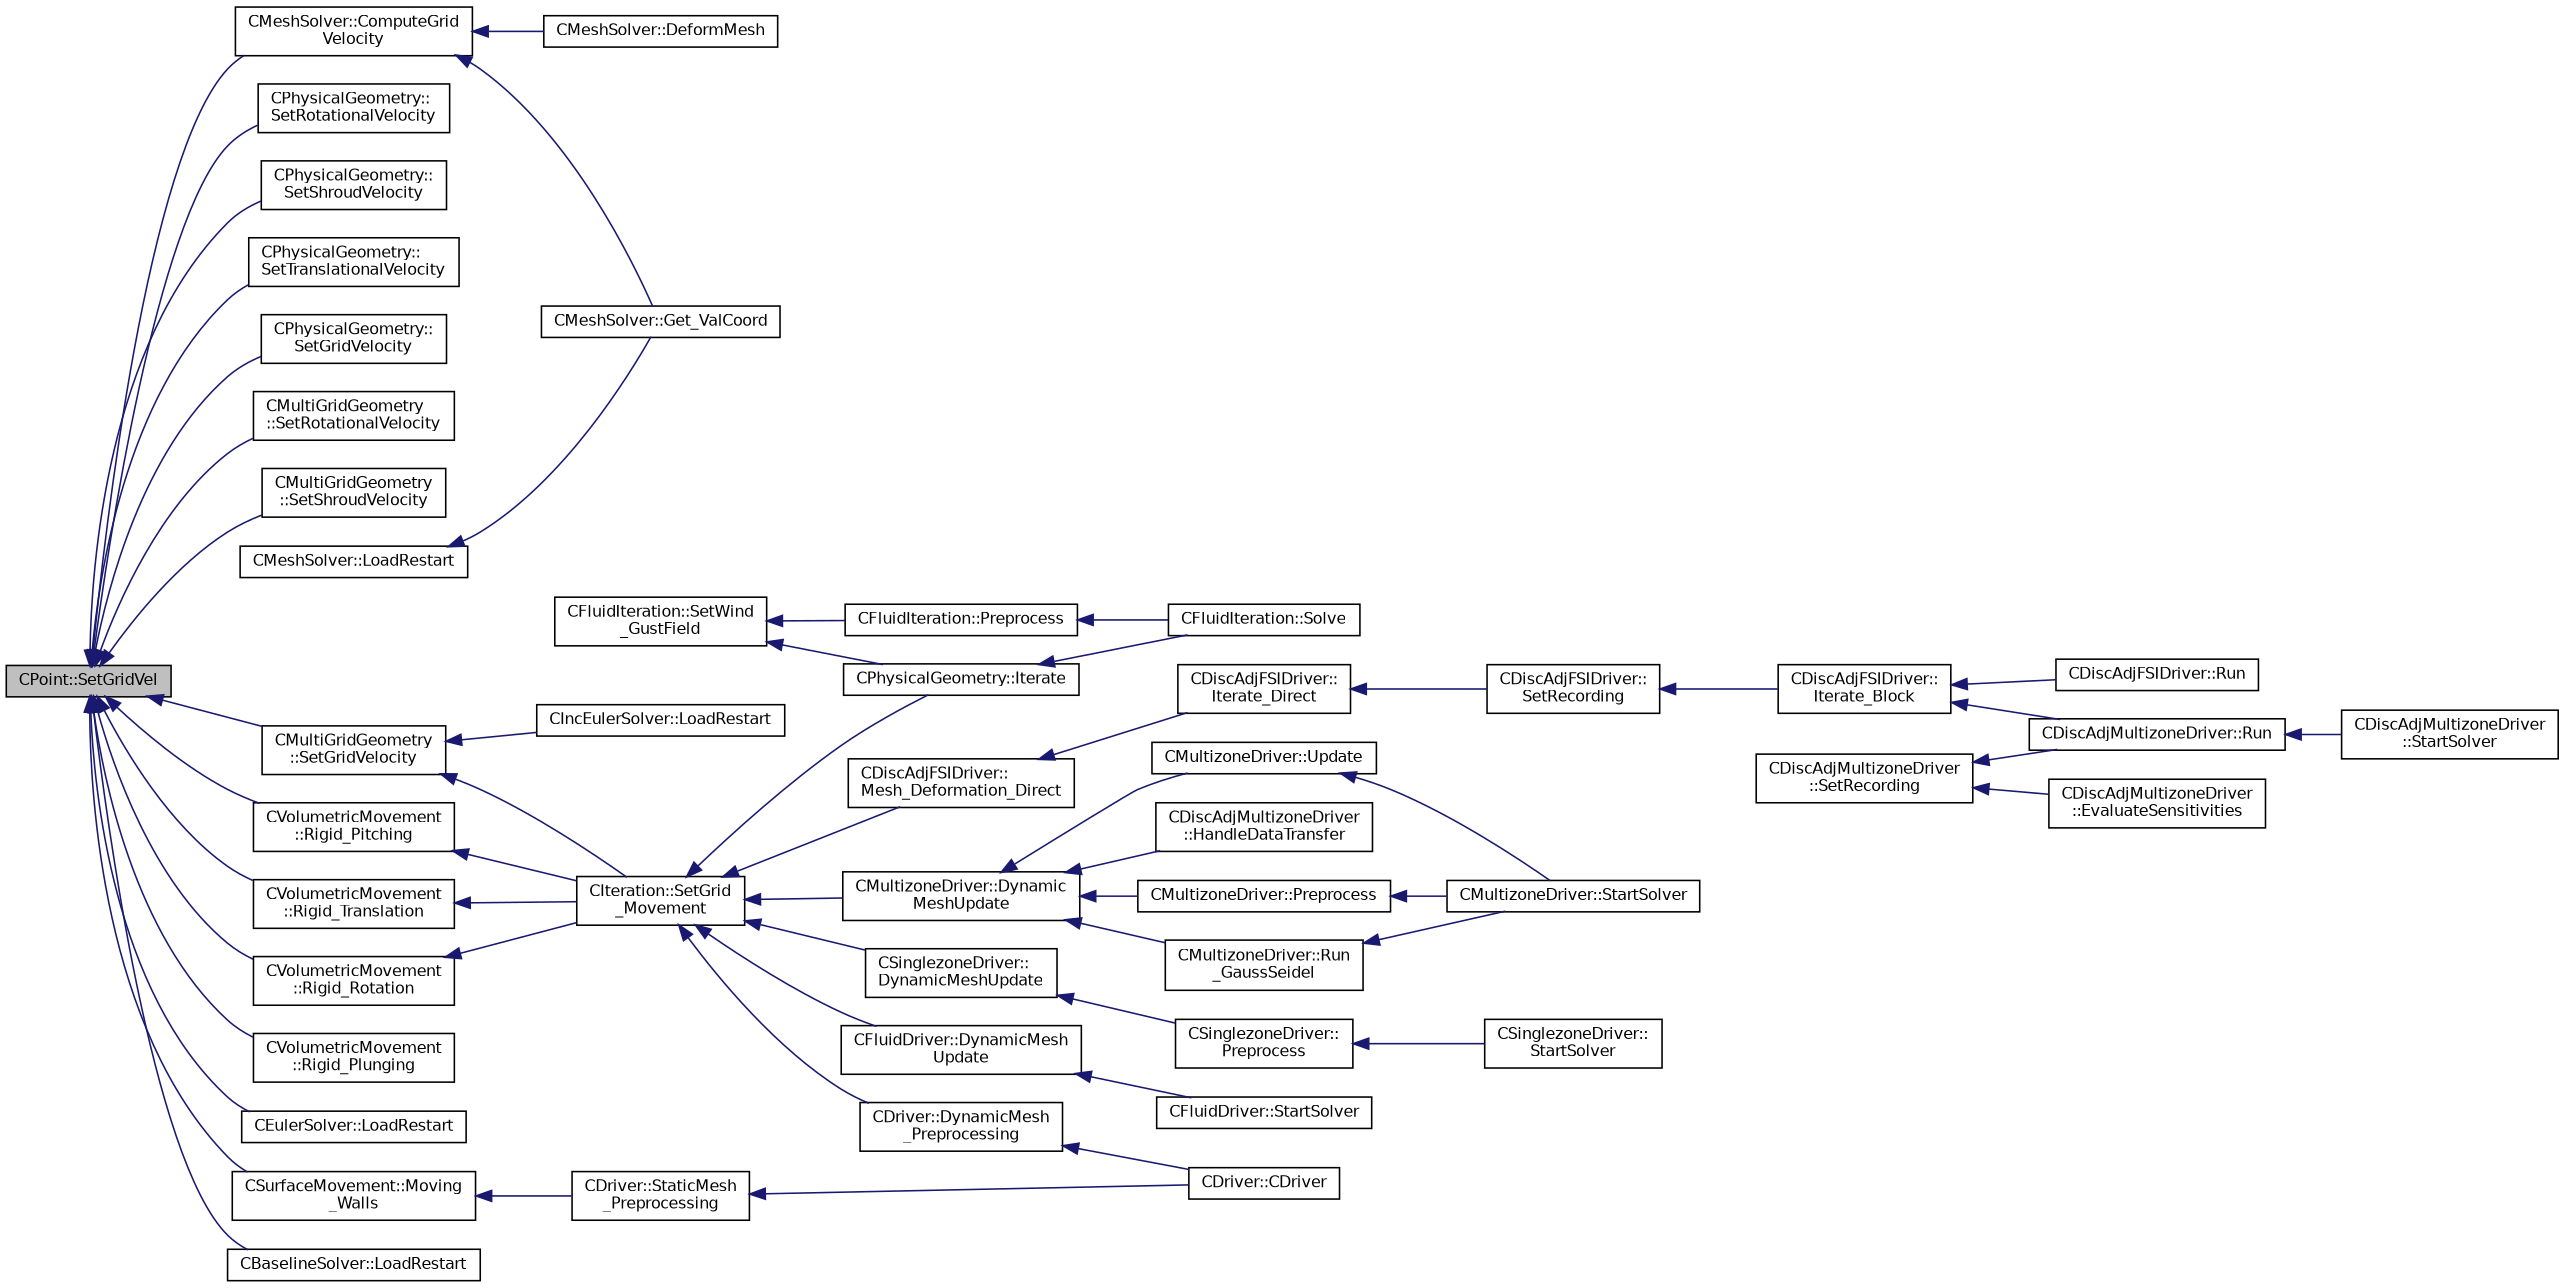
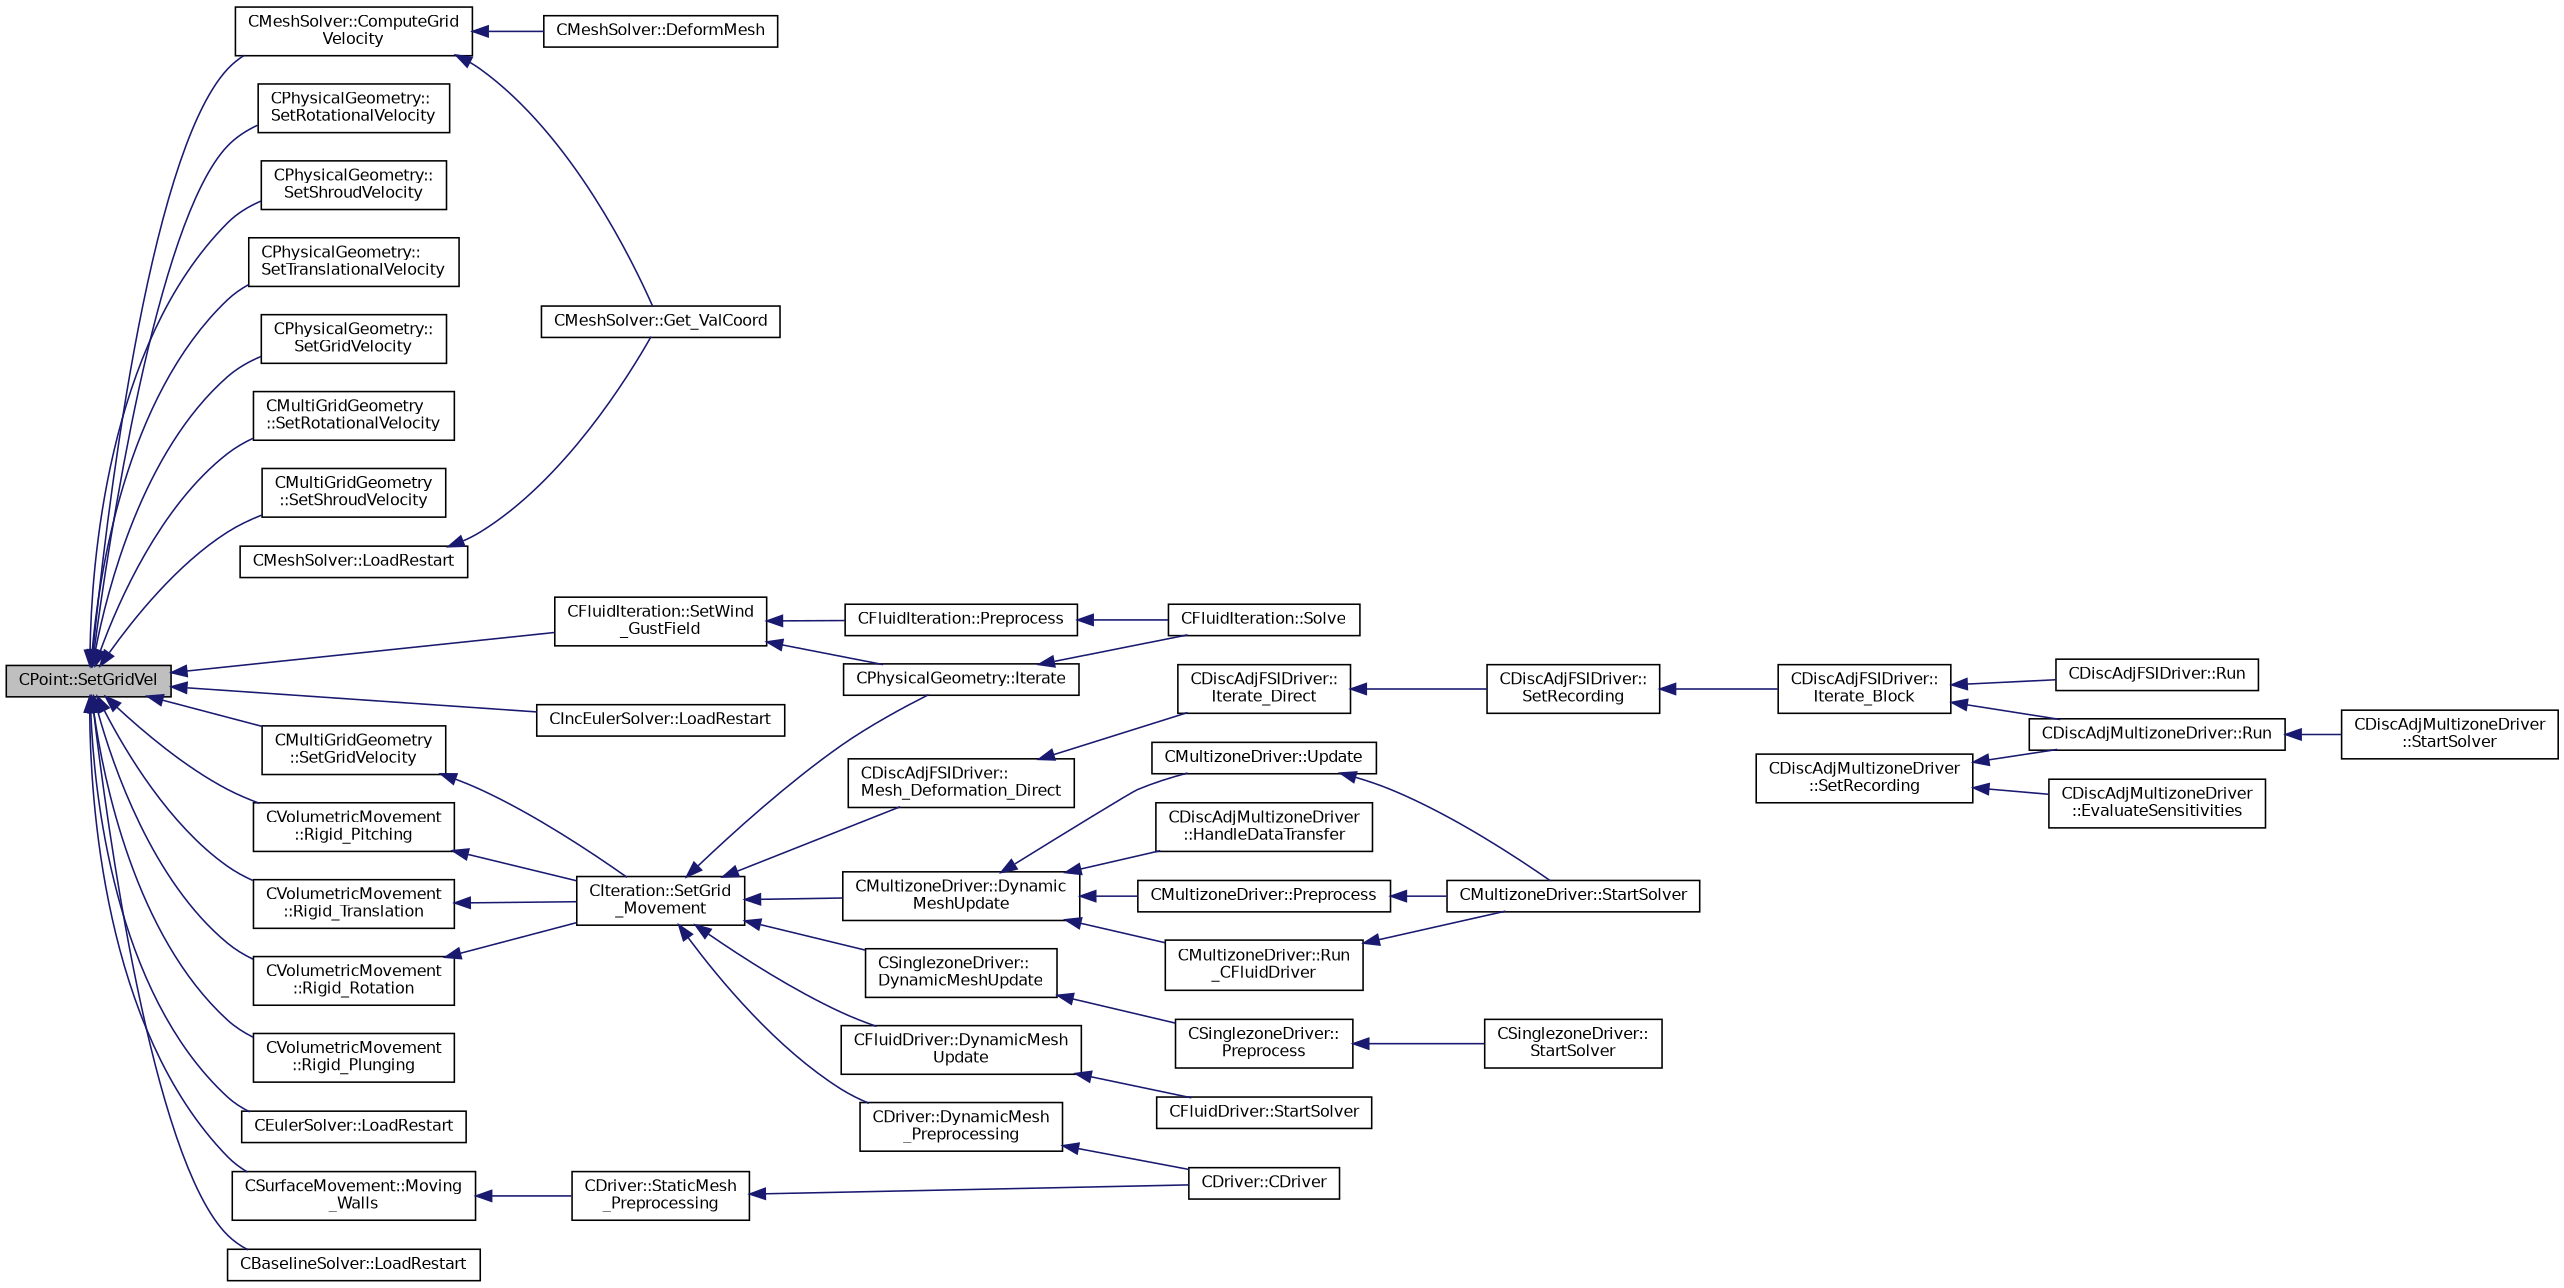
none -> (371, 652)
(499, 736) -> (362, 700)
(1264, 965) -> (1264, 965)
